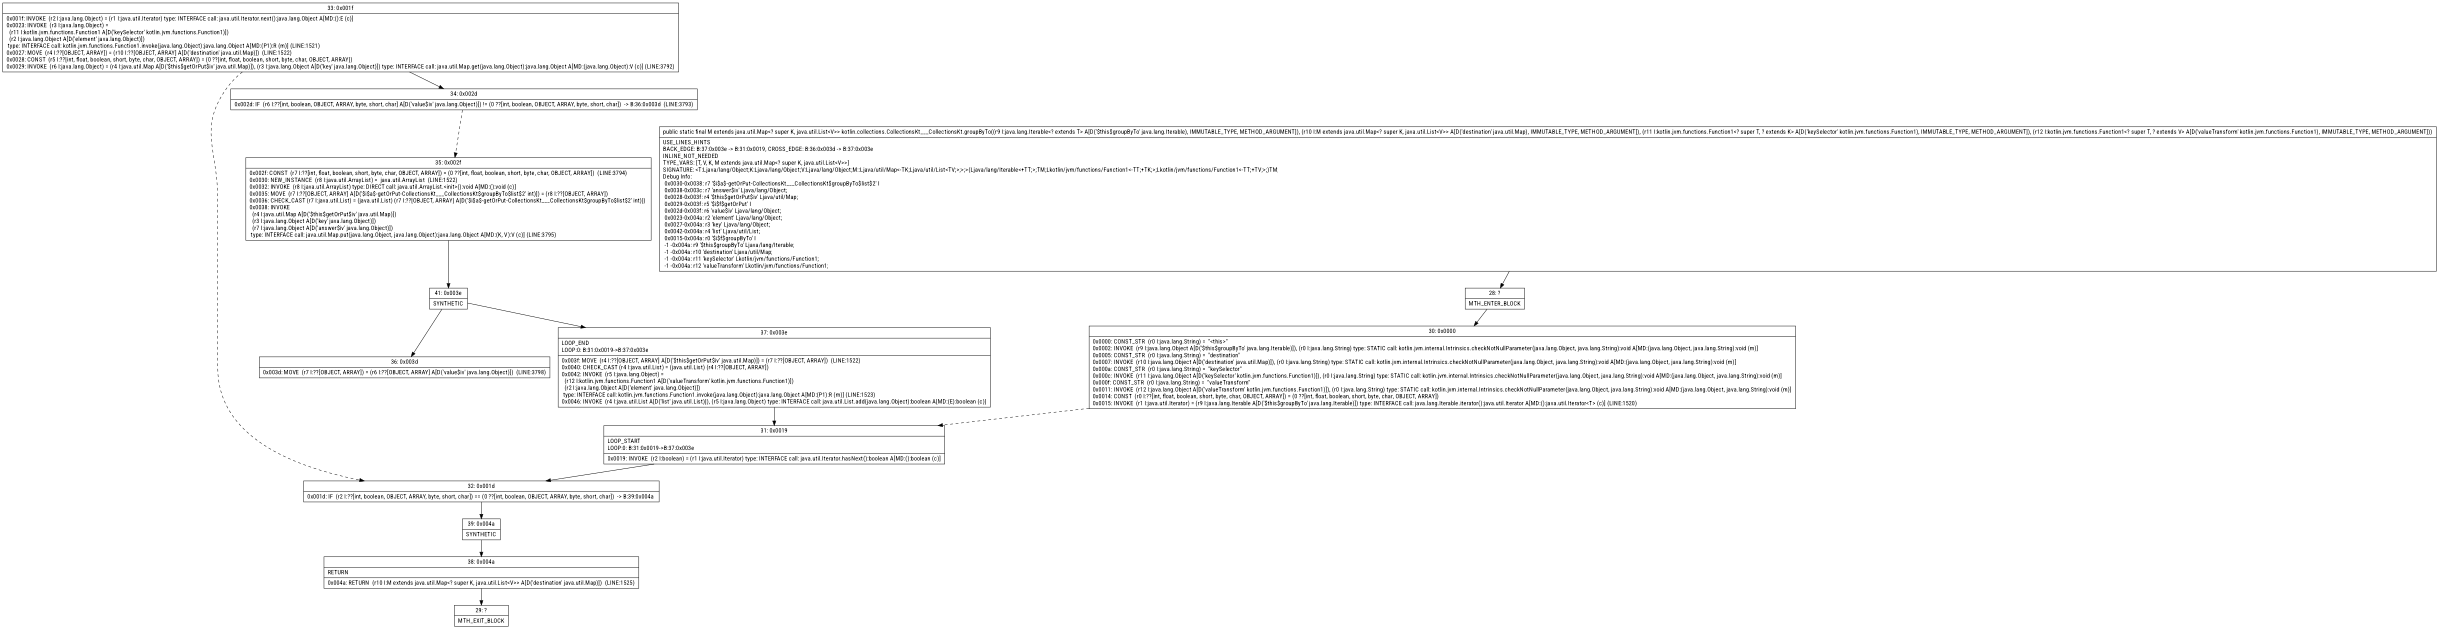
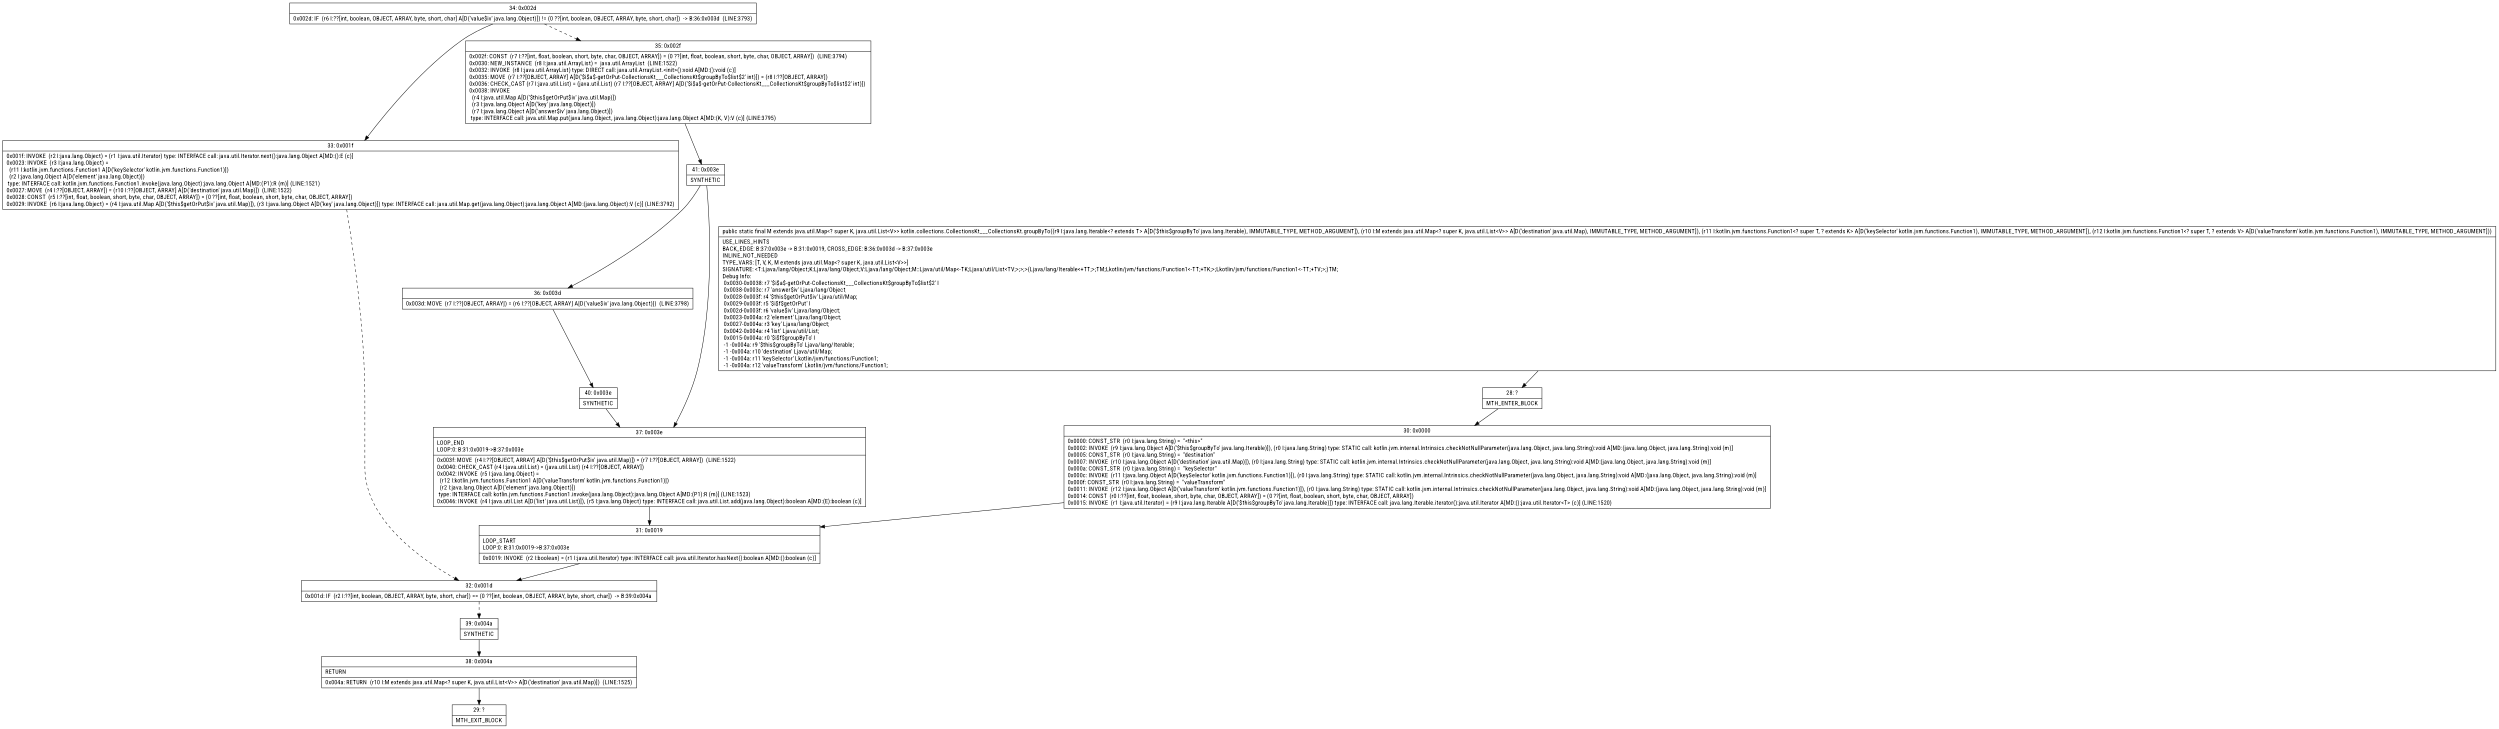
(424, 79) -> (424, 73)
none -> (598, 398)
(1016, 417) -> (944, 515)
(481, 508) -> (479, 608)
